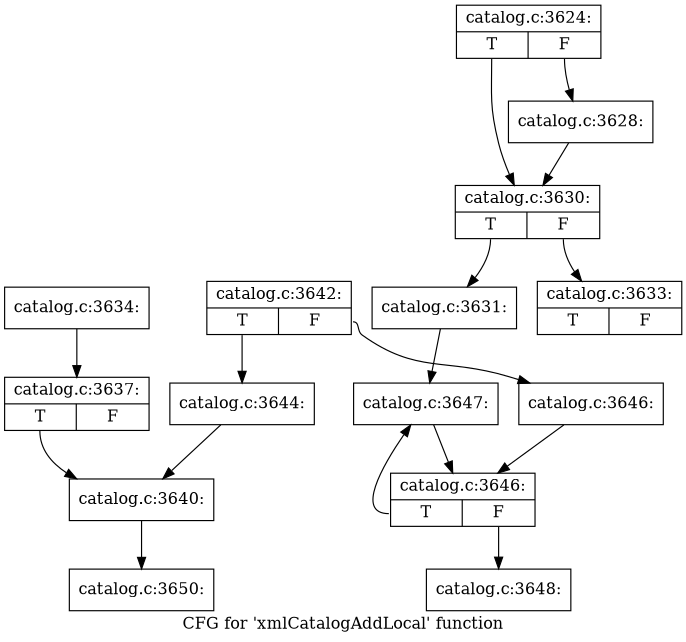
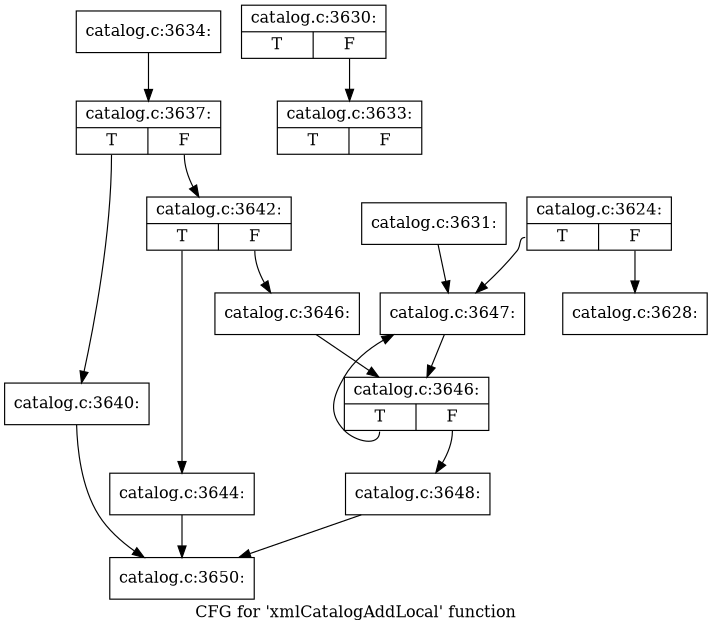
(493, 118) -> (507, 262)
(559, 159) -> none
none -> (187, 171)
(486, 260) -> none
(196, 448) -> (182, 530)
none -> (306, 534)
